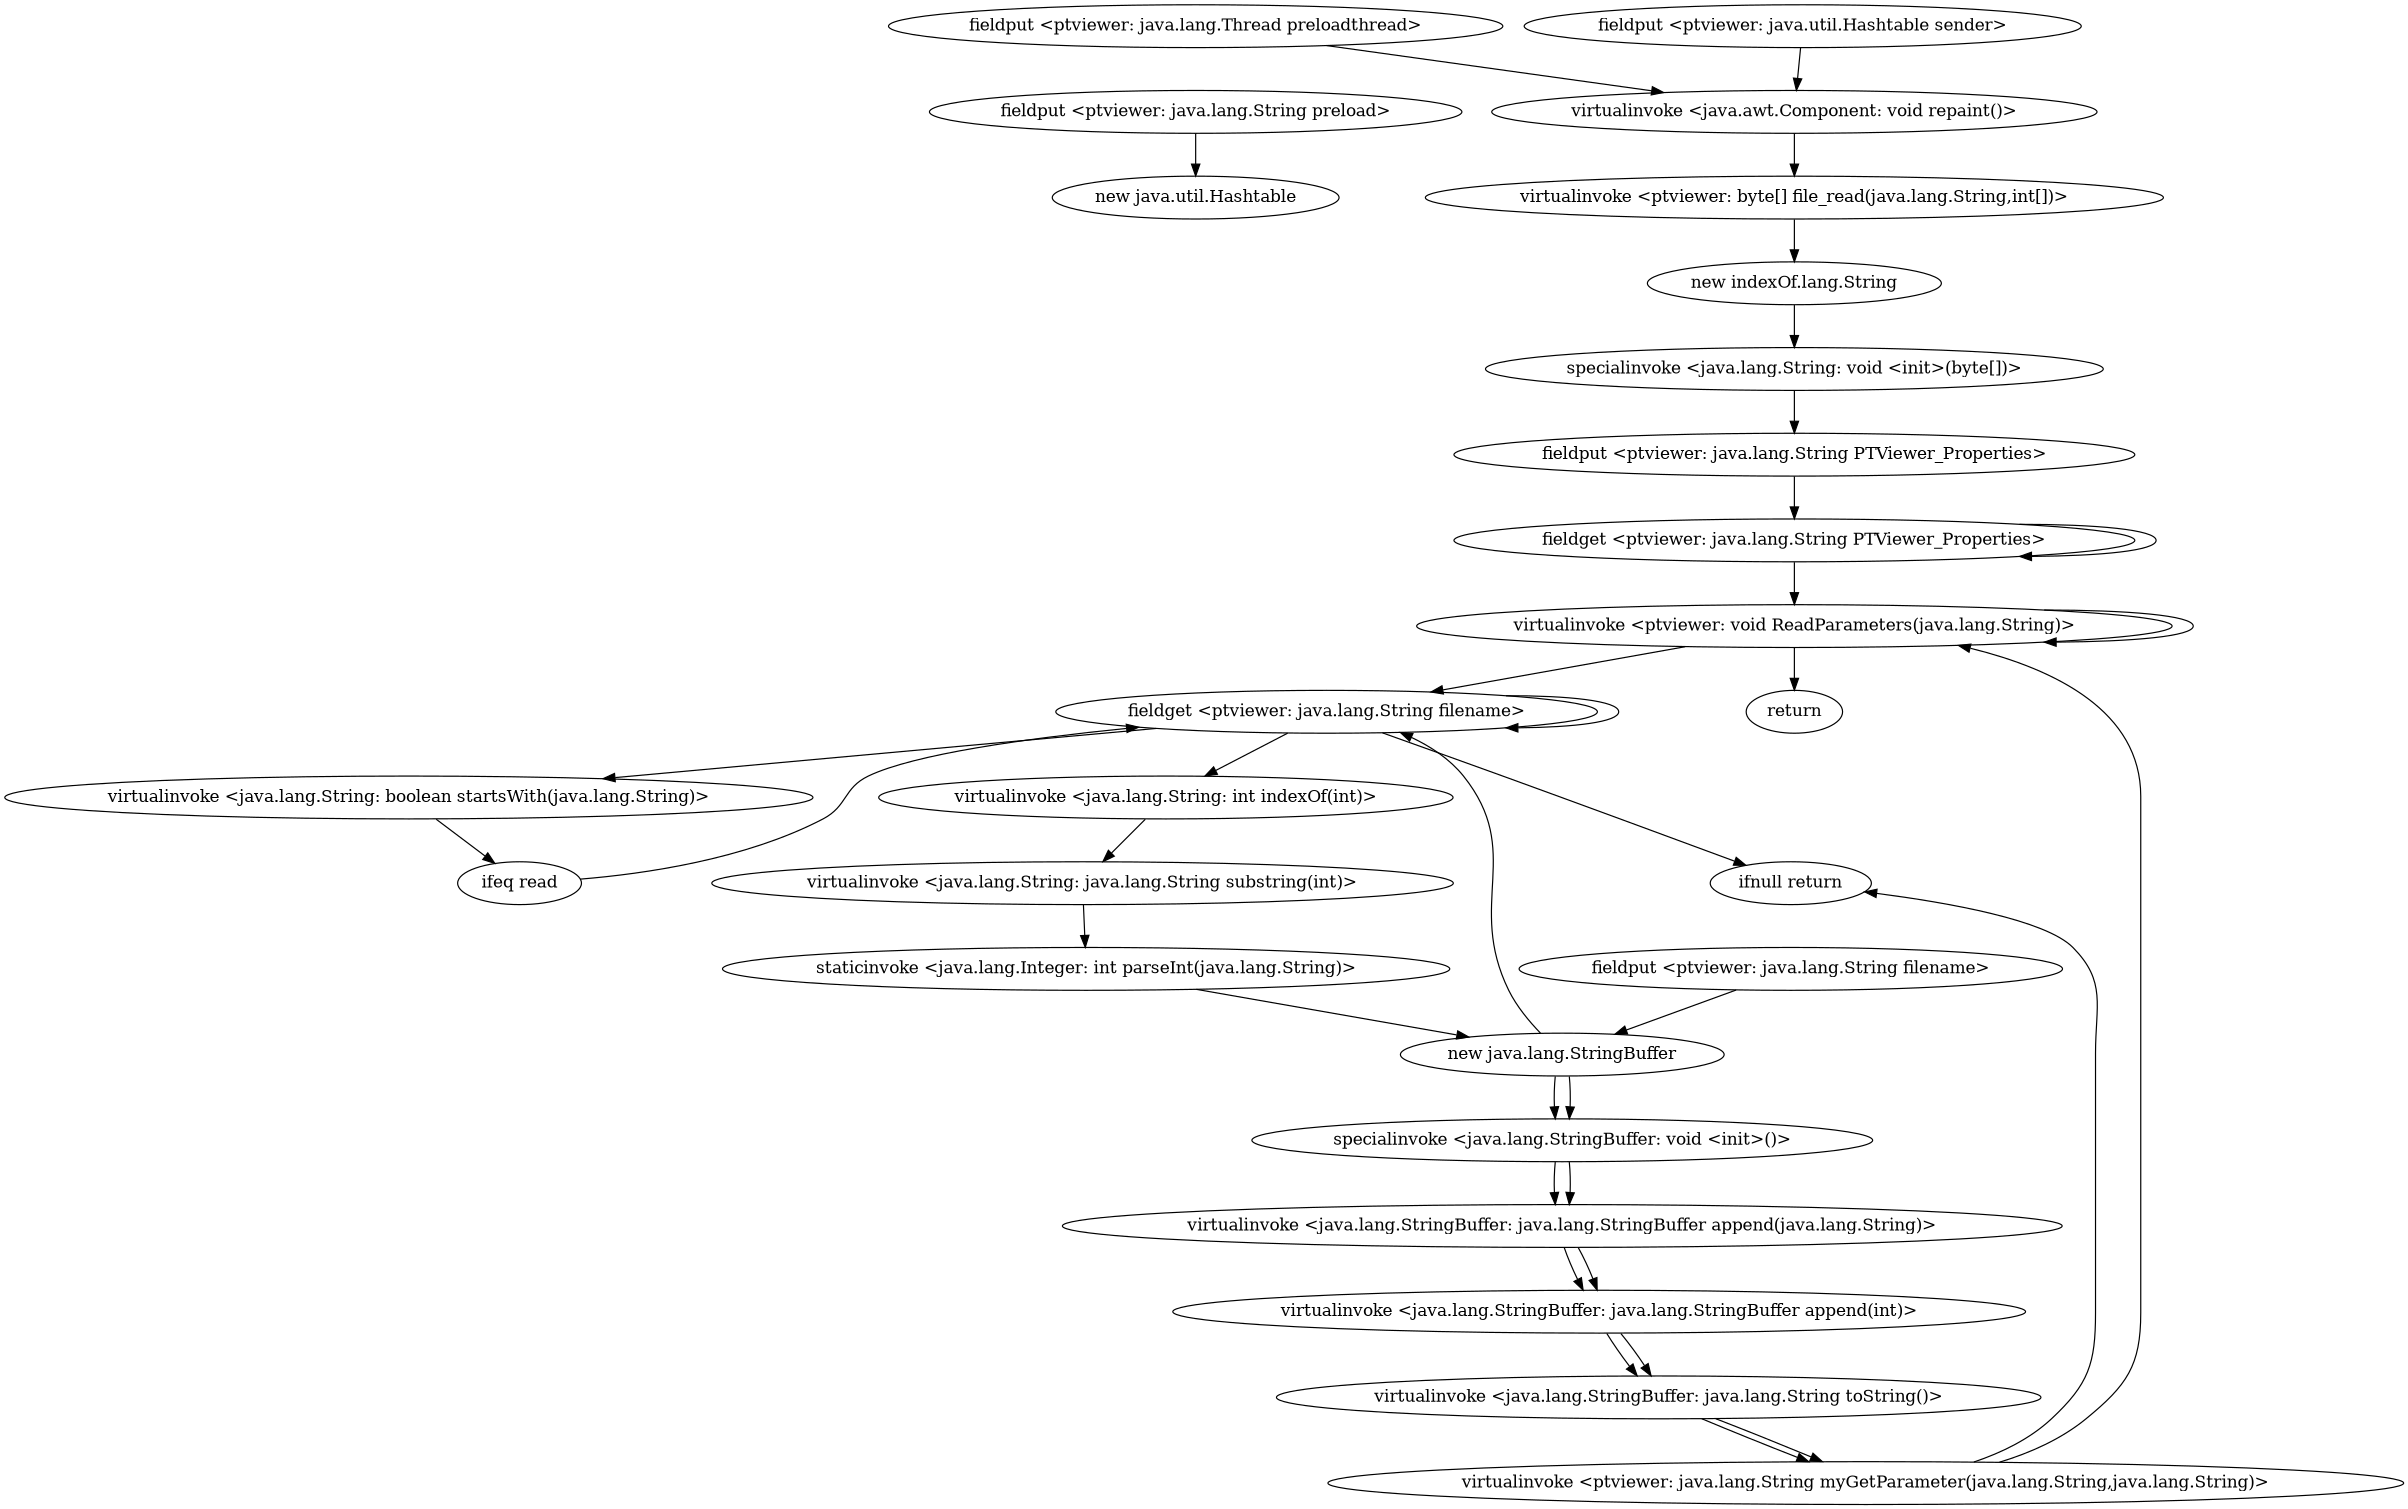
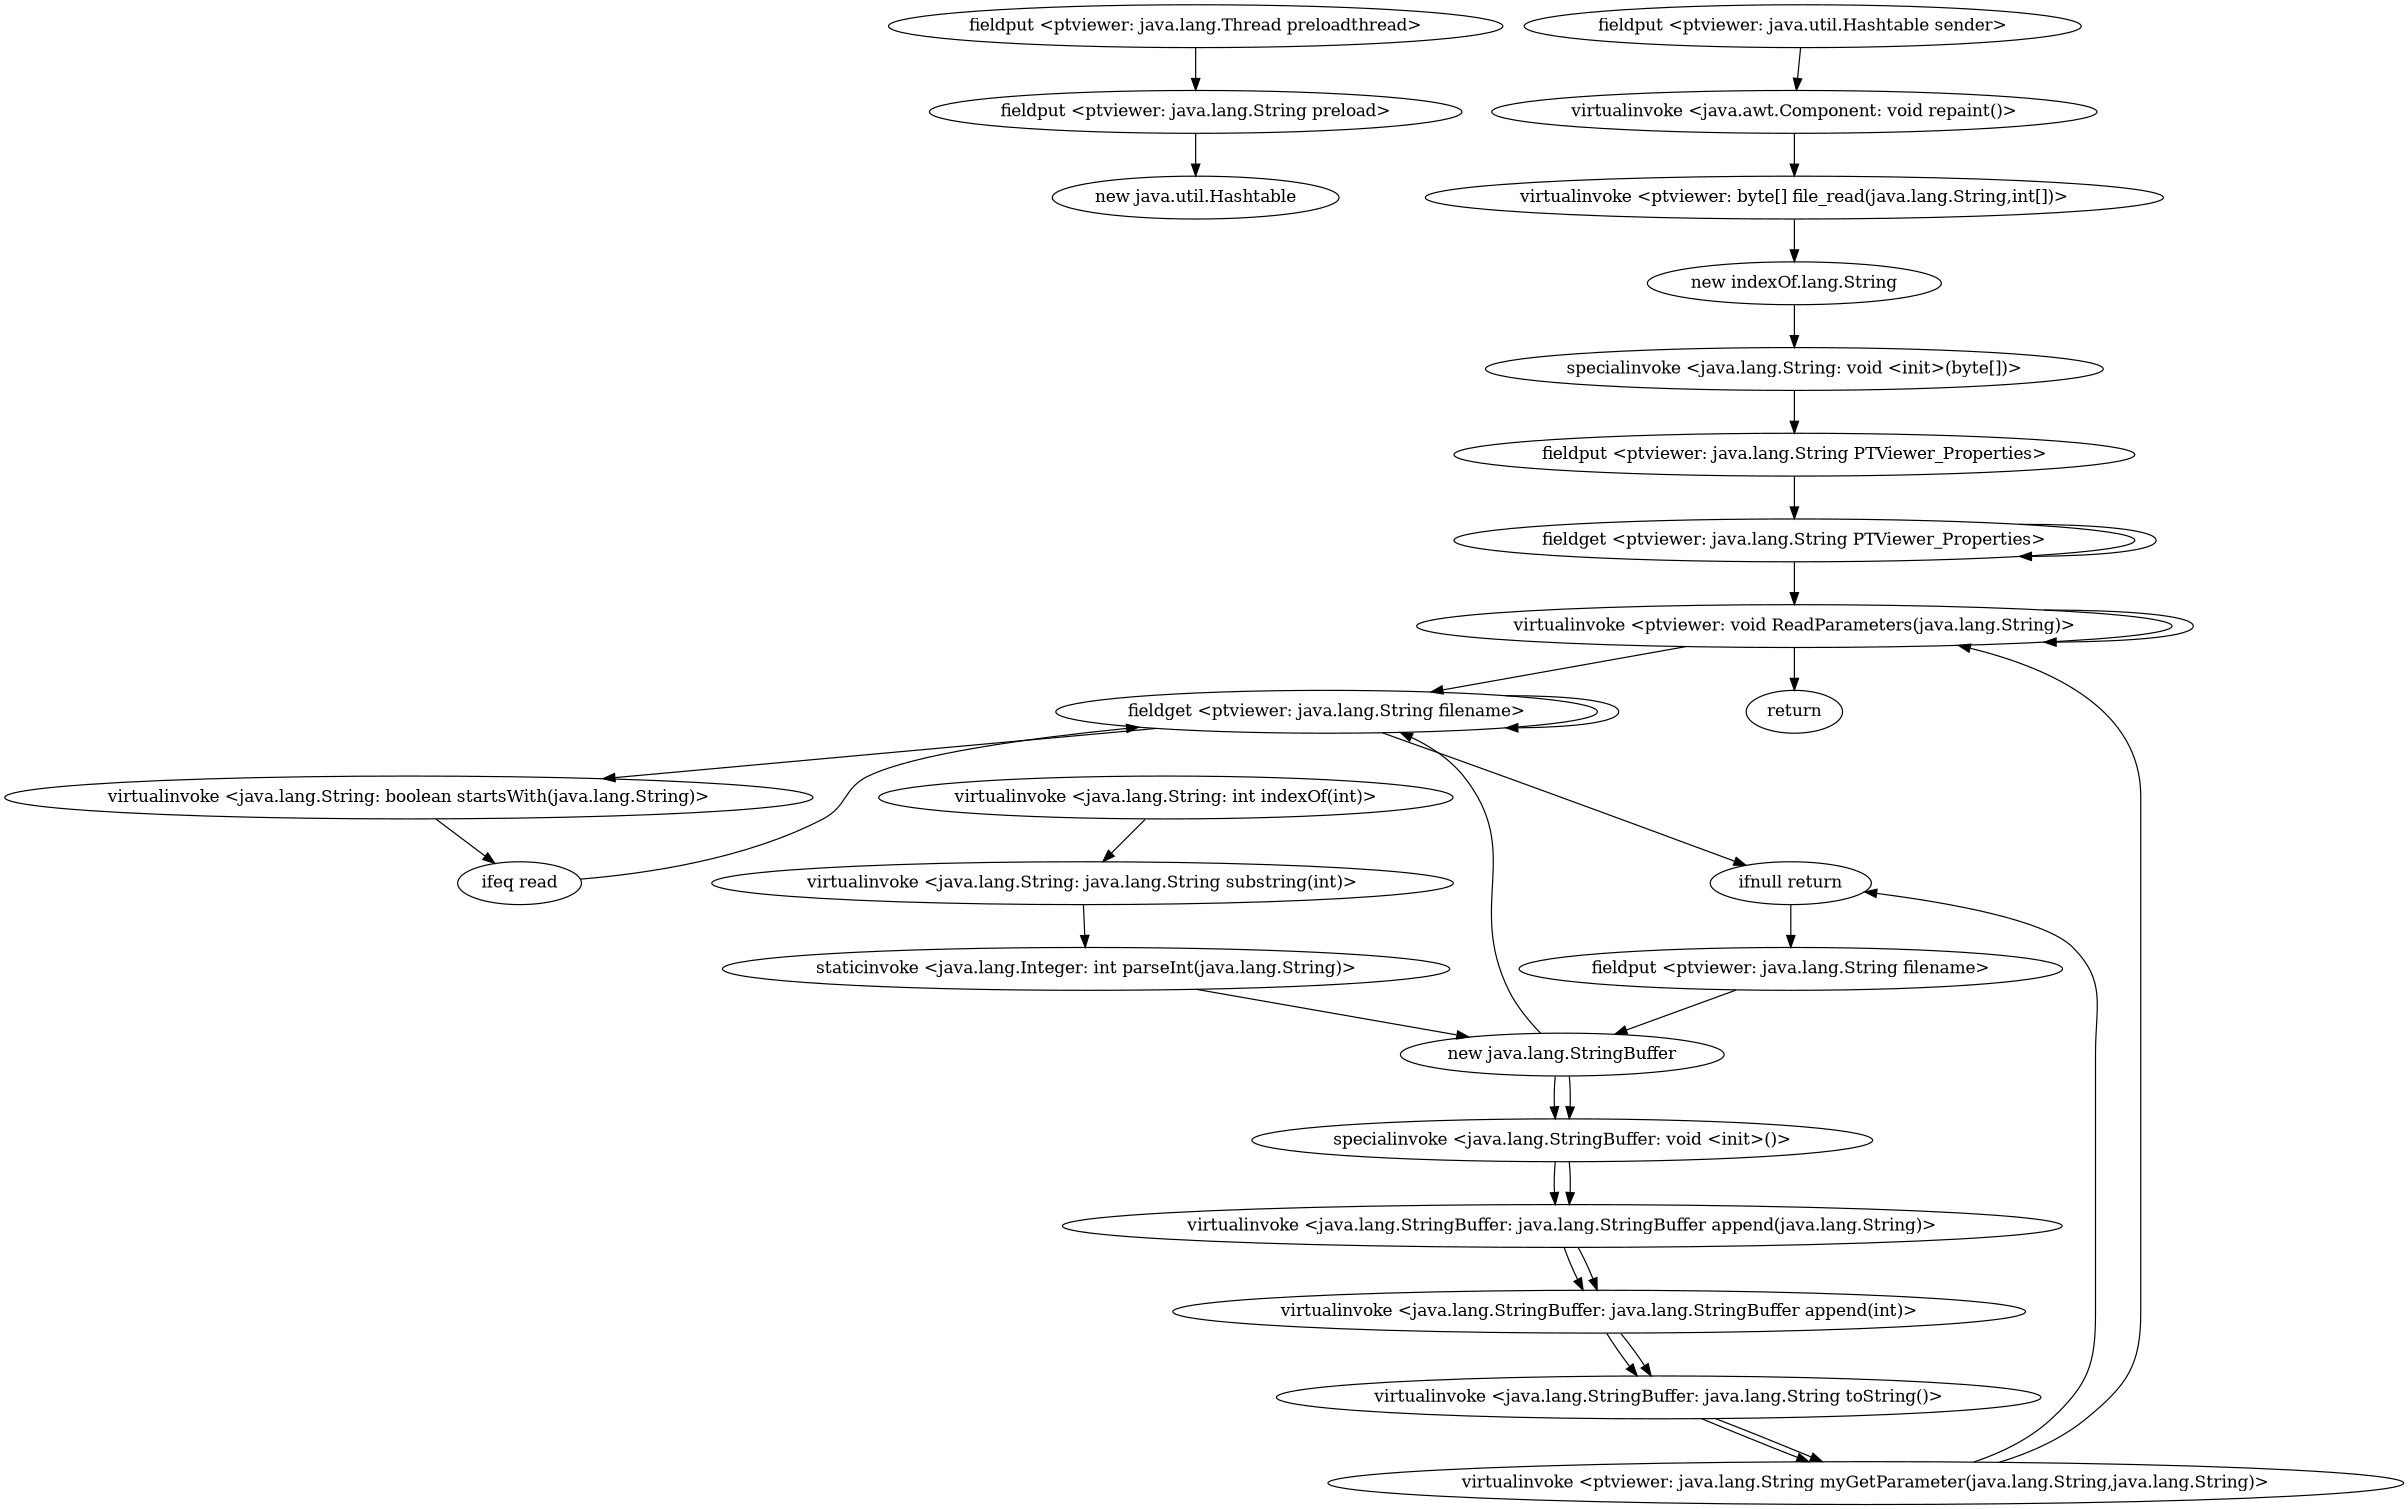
(1489, 68) -> (1196, 63)
(1252, 752) -> none
none -> (1791, 920)
